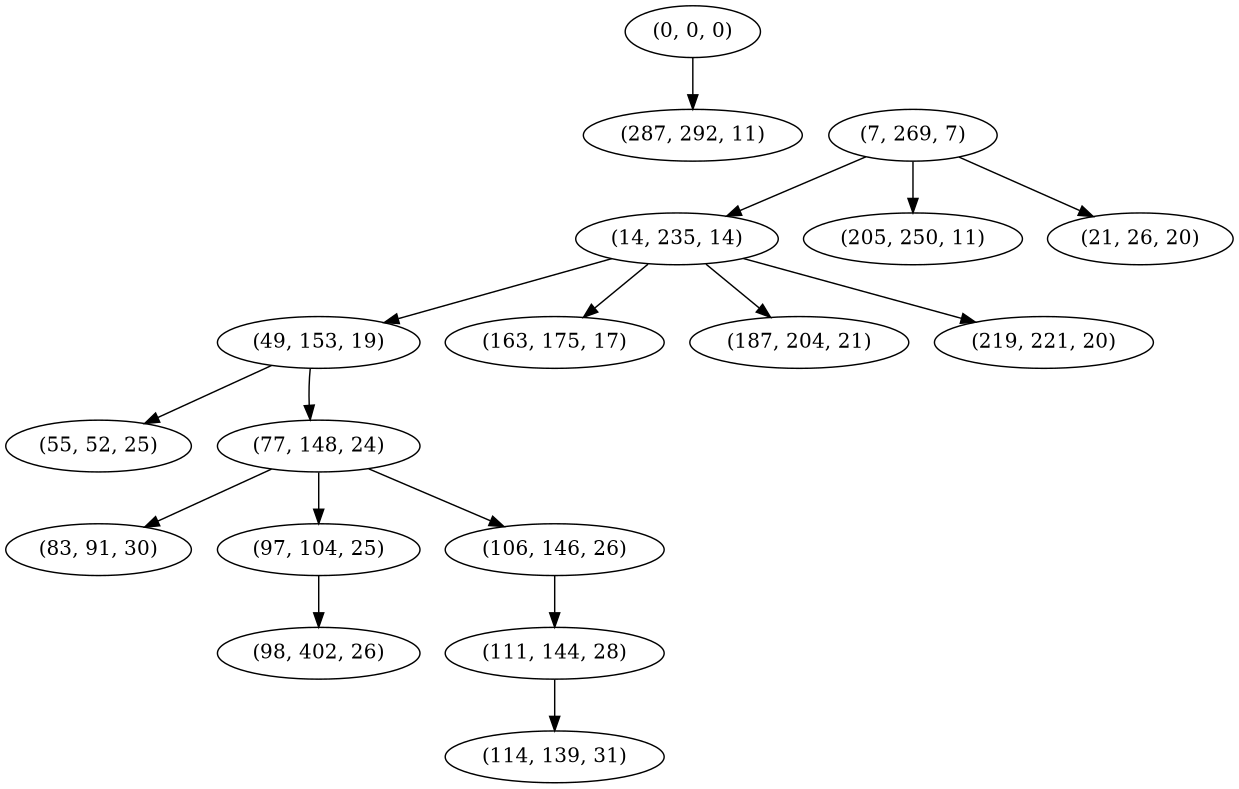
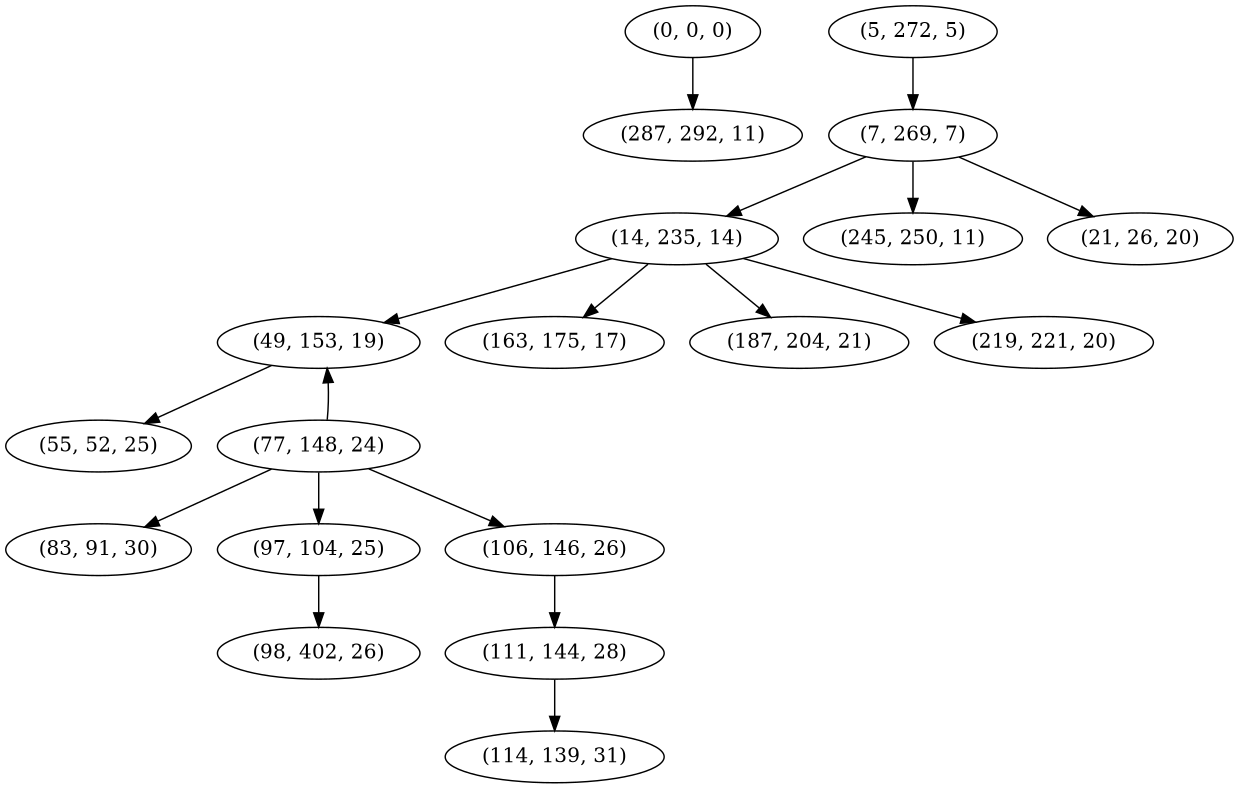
none -> (913, 32)
(913, 239) -> (913, 239)
(309, 387) -> (328, 401)
